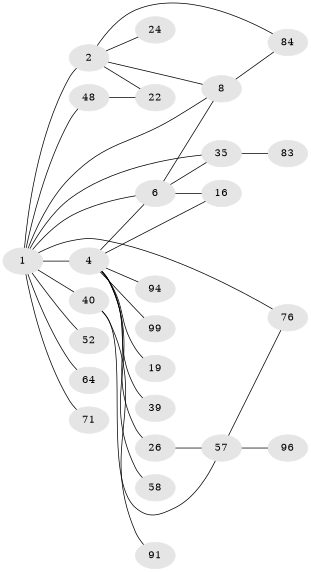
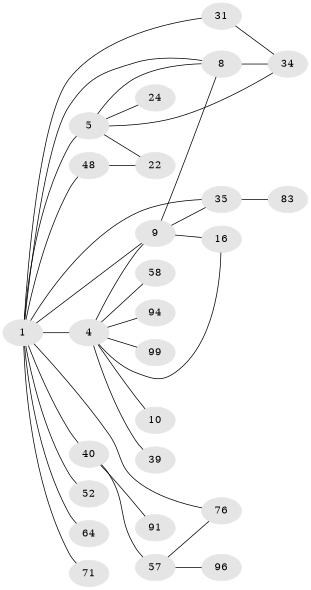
none -> (222, 16)
(288, 42) -> (288, 64)
(89, 58) -> (89, 126)
(155, 193) -> (155, 233)
(155, 369) -> (155, 420)
(155, 448) -> none
